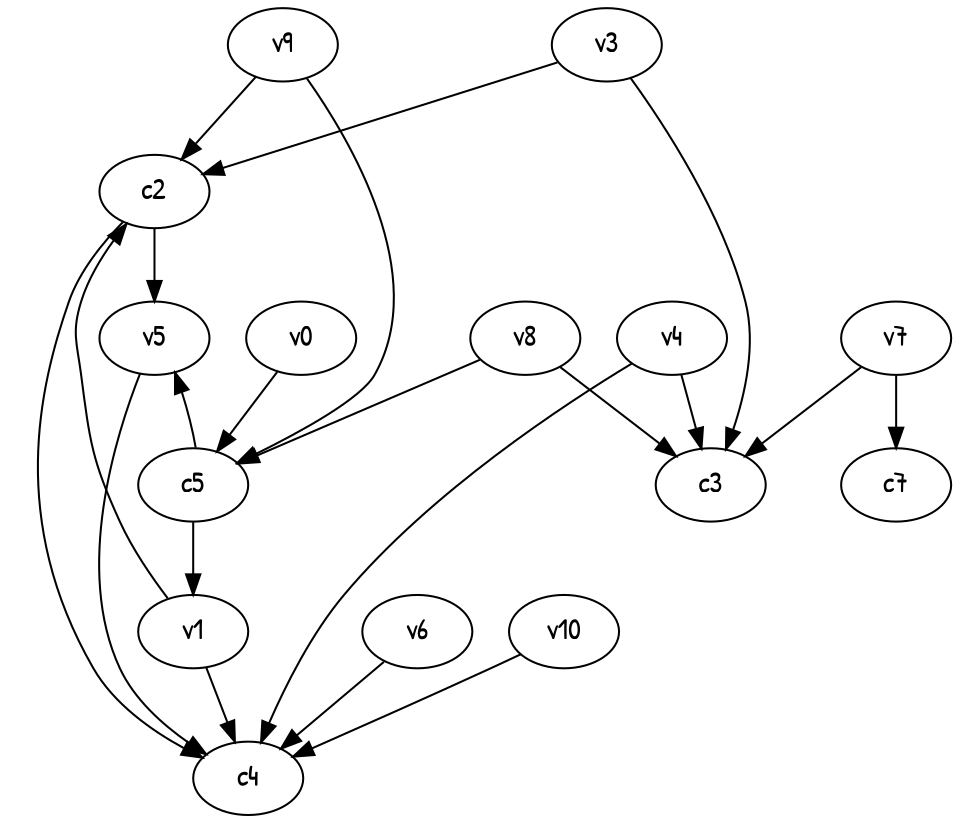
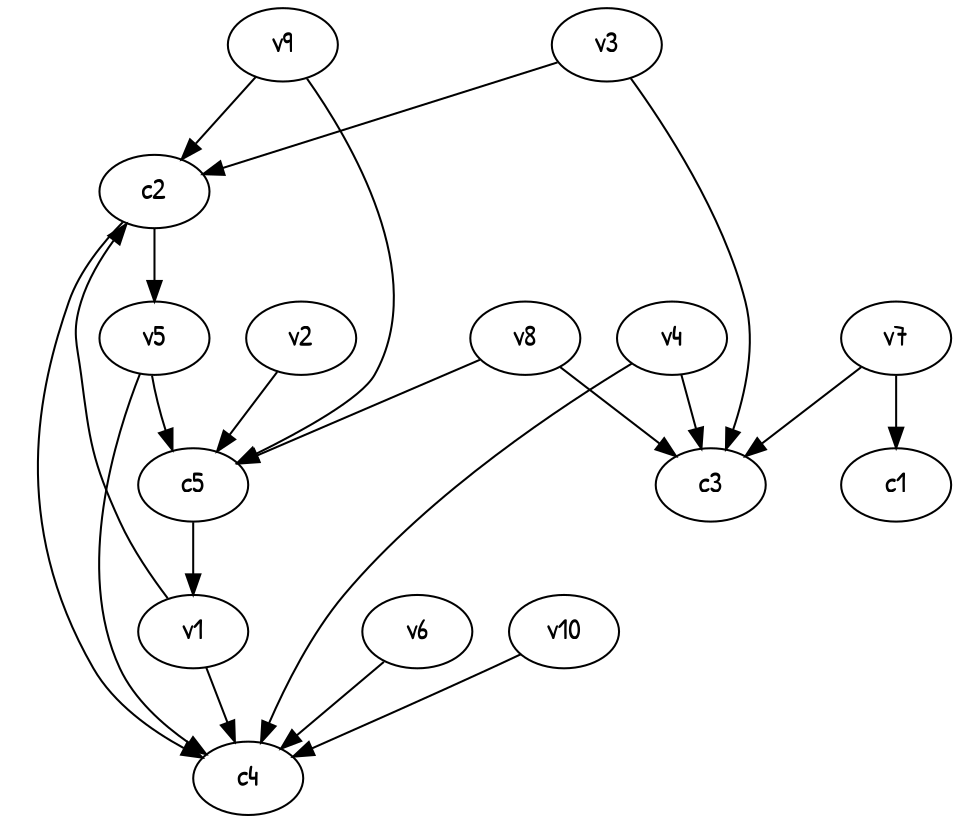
(301, 338) -> (301, 338)
(190, 420) -> (158, 403)
(896, 485) -> (896, 485)
